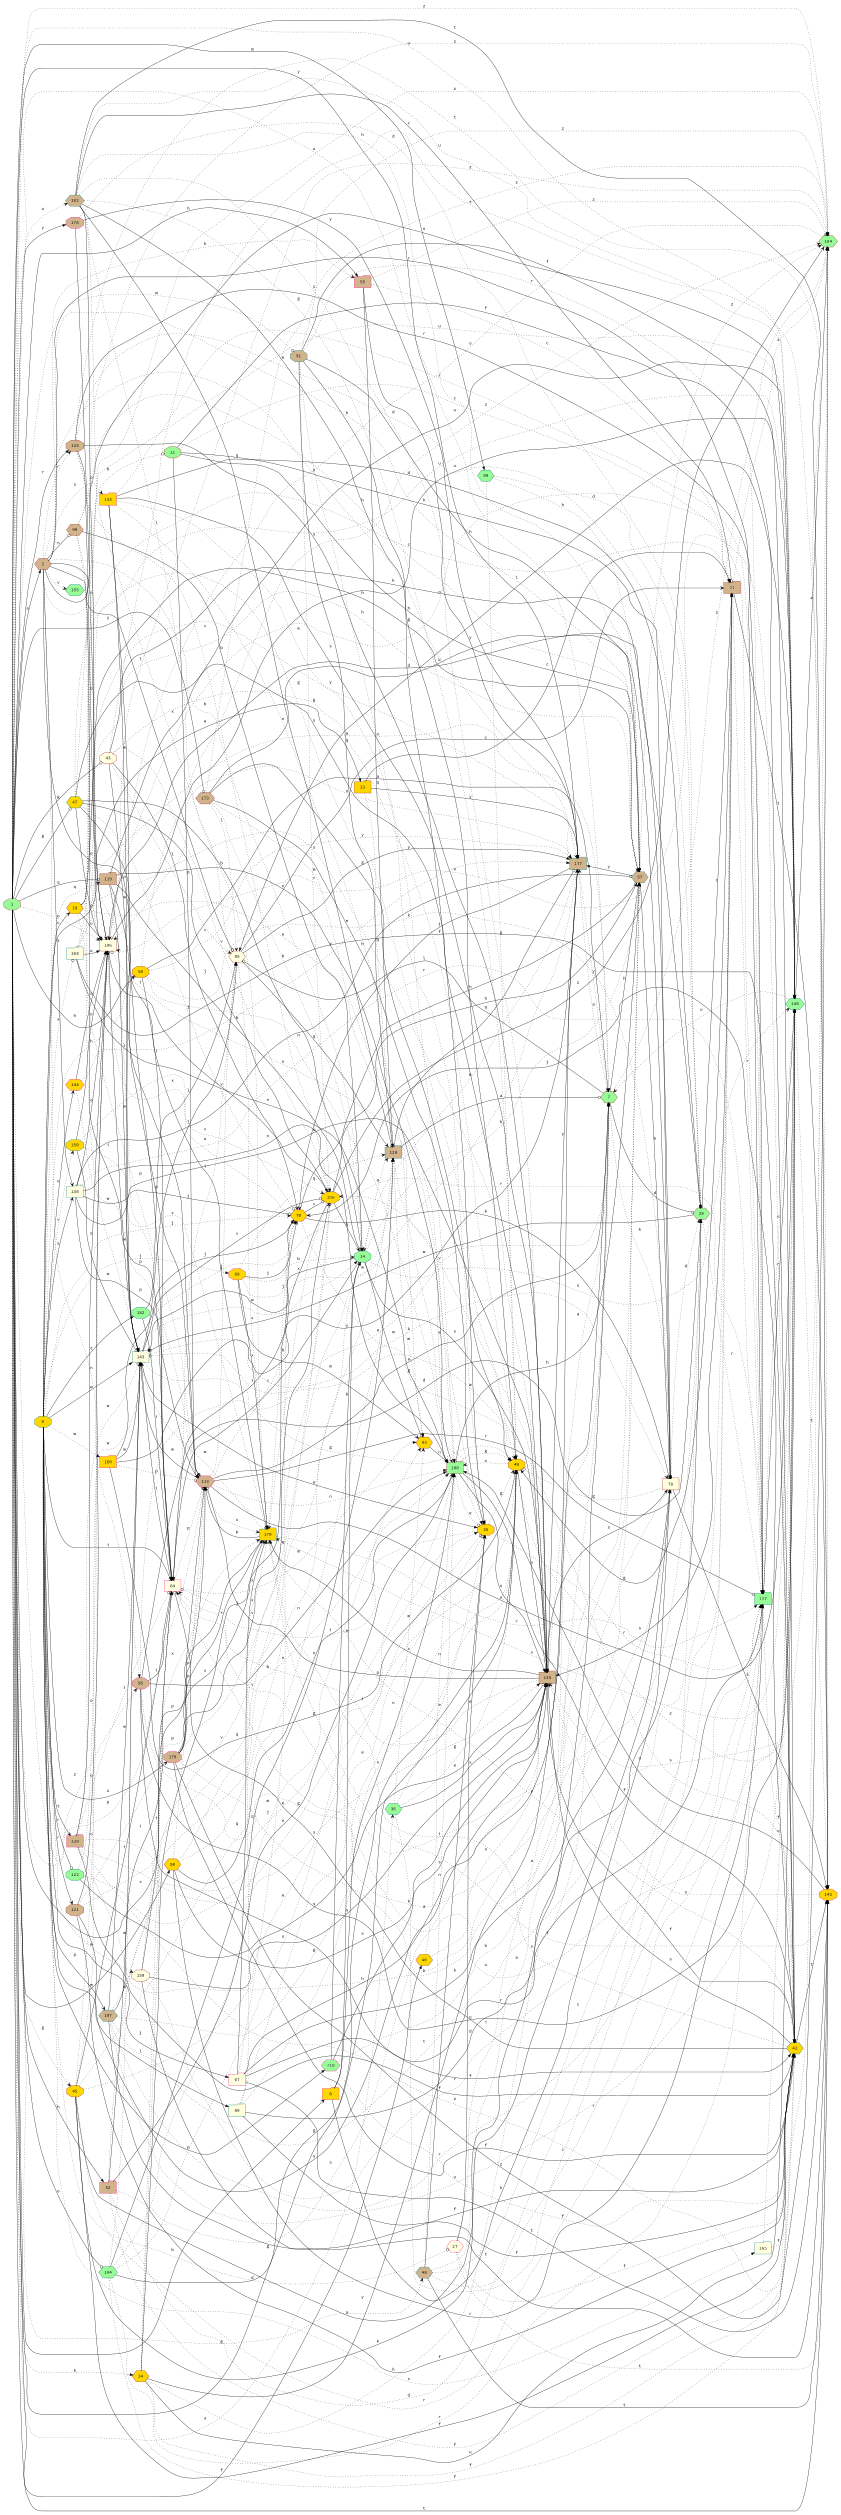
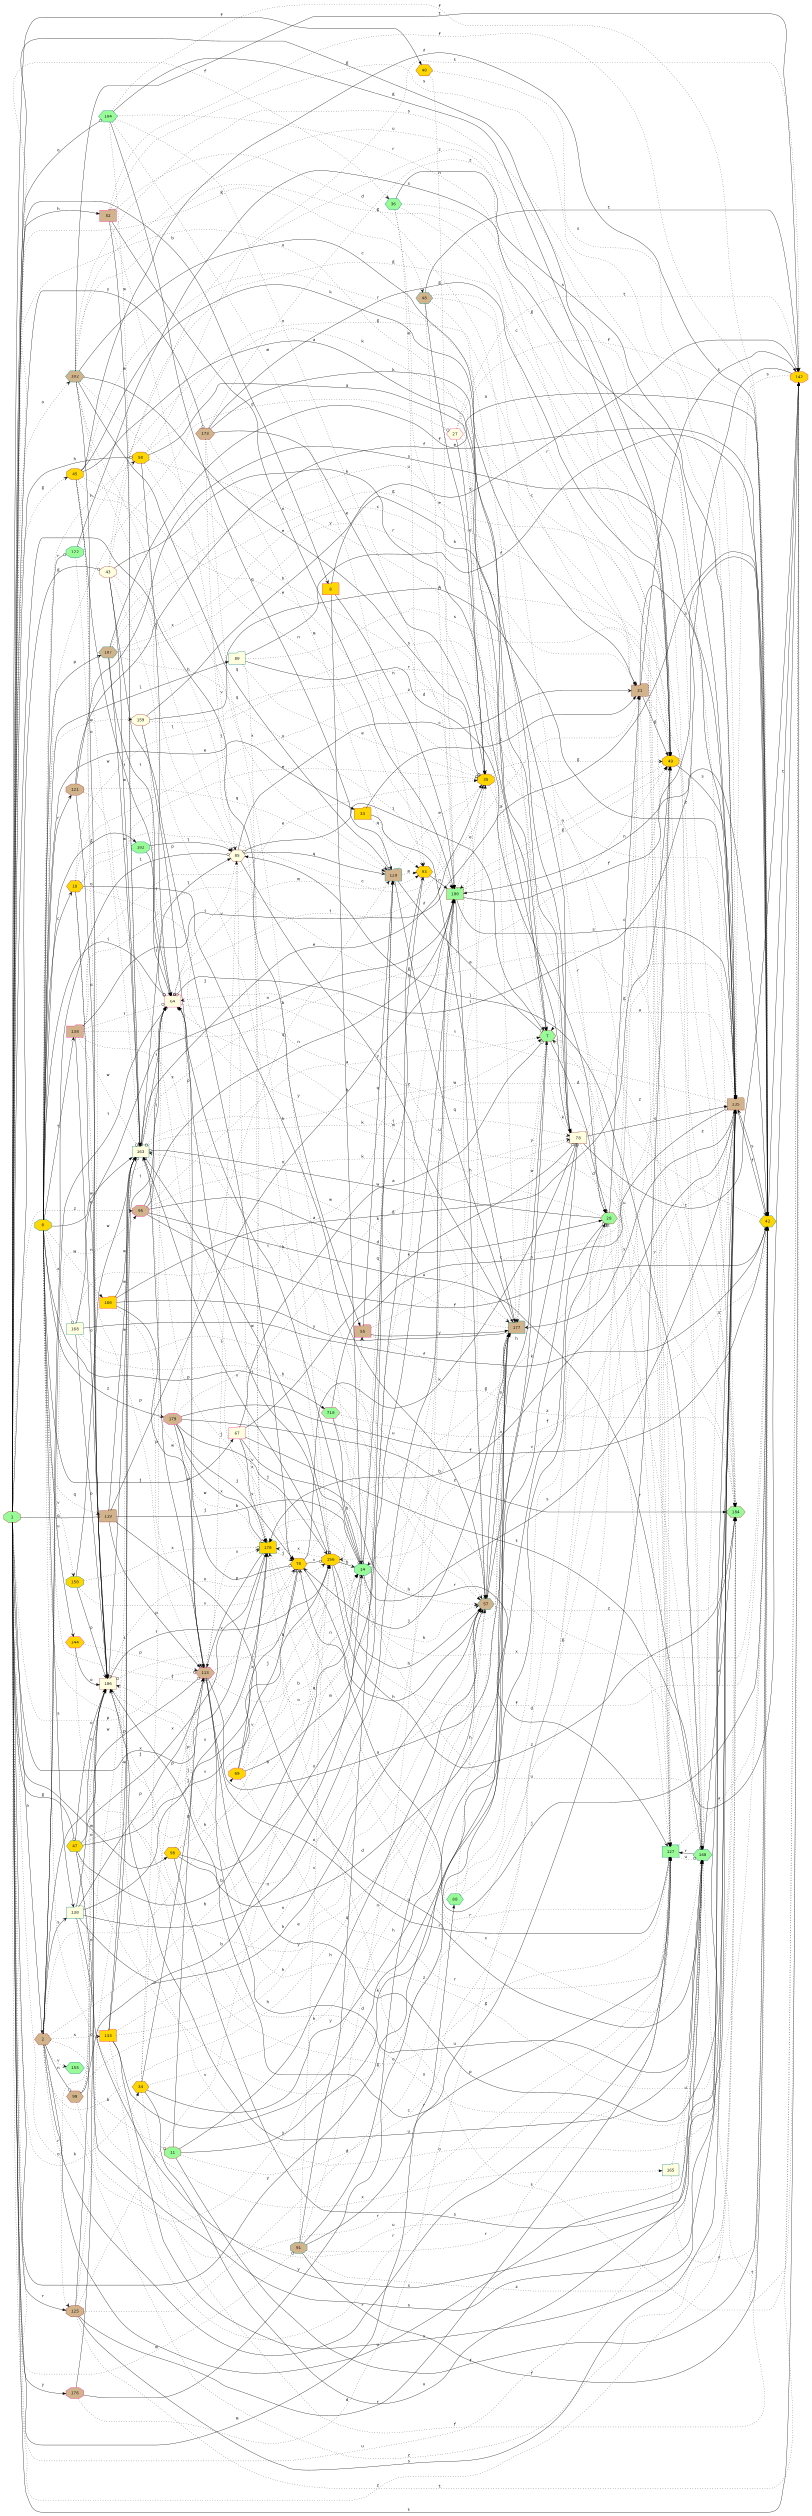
(406, 1163) -> (436, 1404)
(141, 1357) -> (141, 1152)
